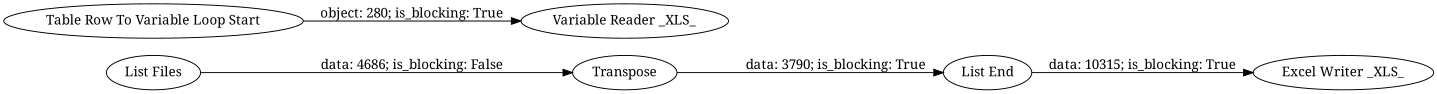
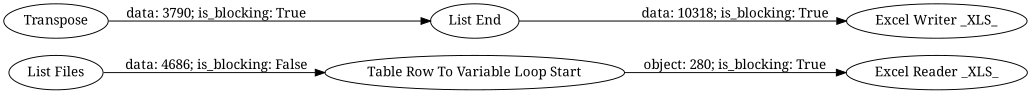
(625, 21) -> (937, 73)
(1142, 65) -> (735, 14)
(382, 73) -> (209, 73)
